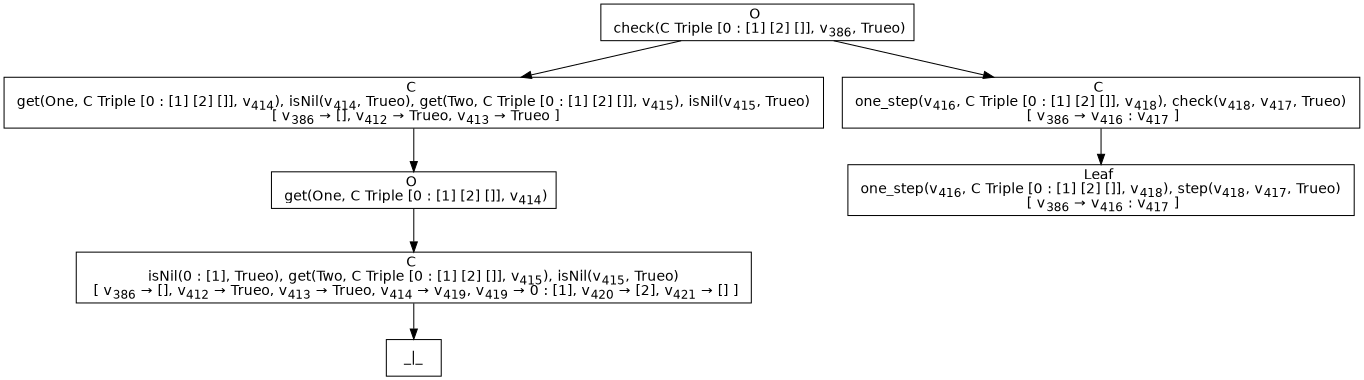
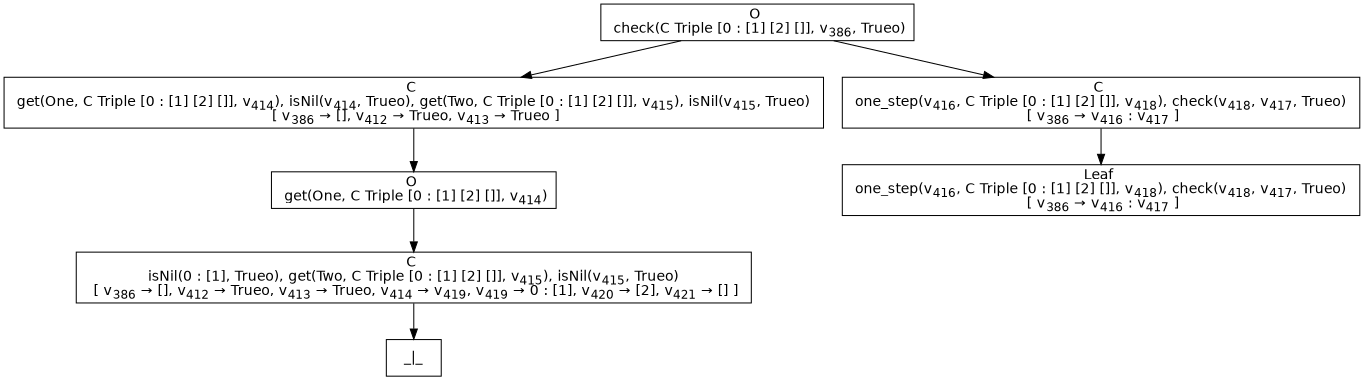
(1193, 189) -> (1193, 189)
